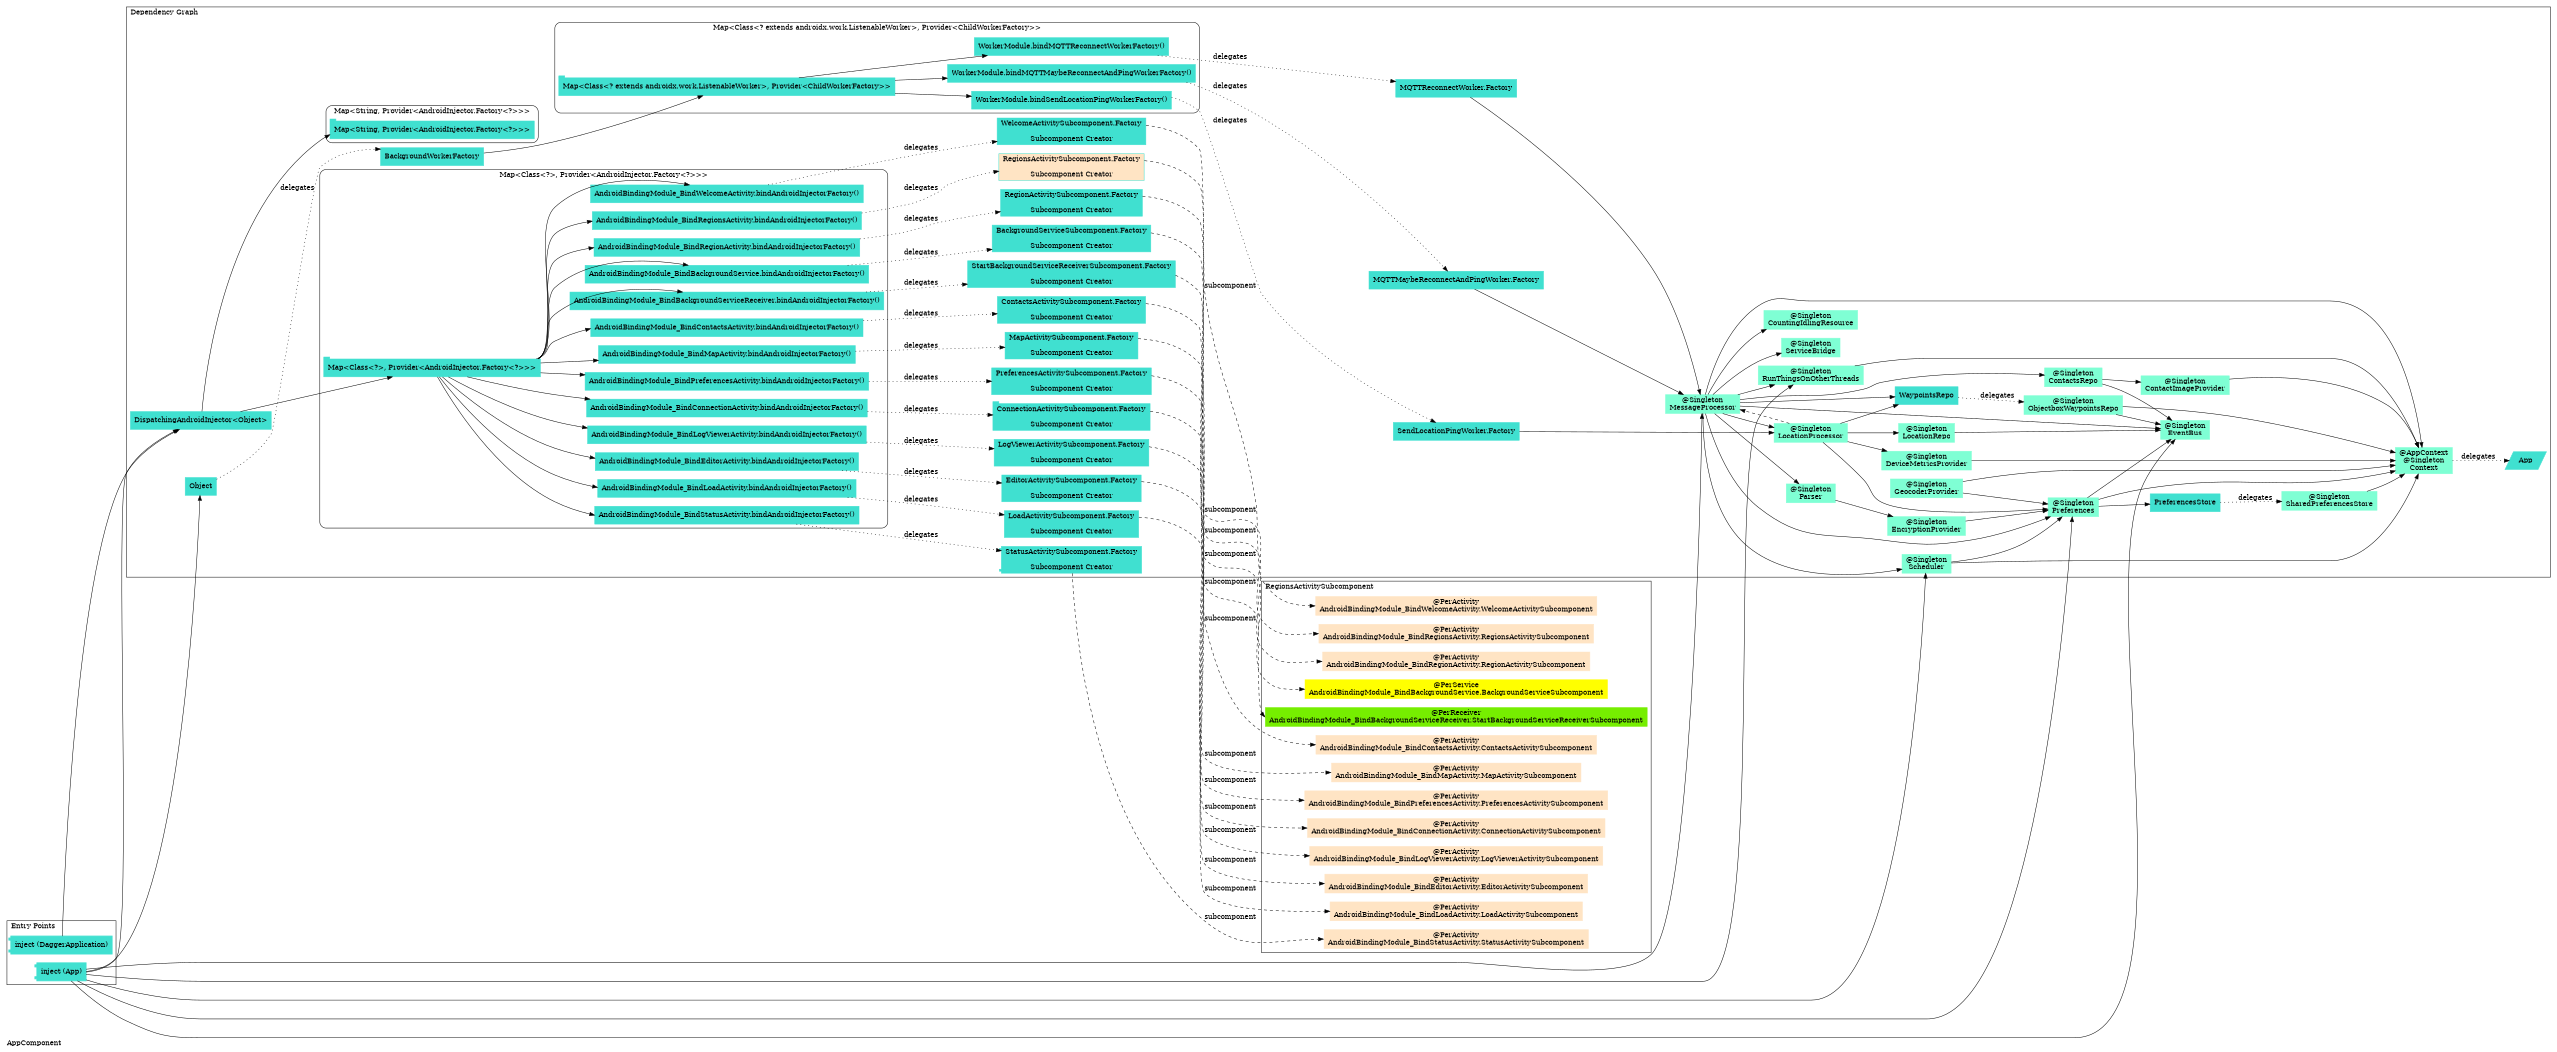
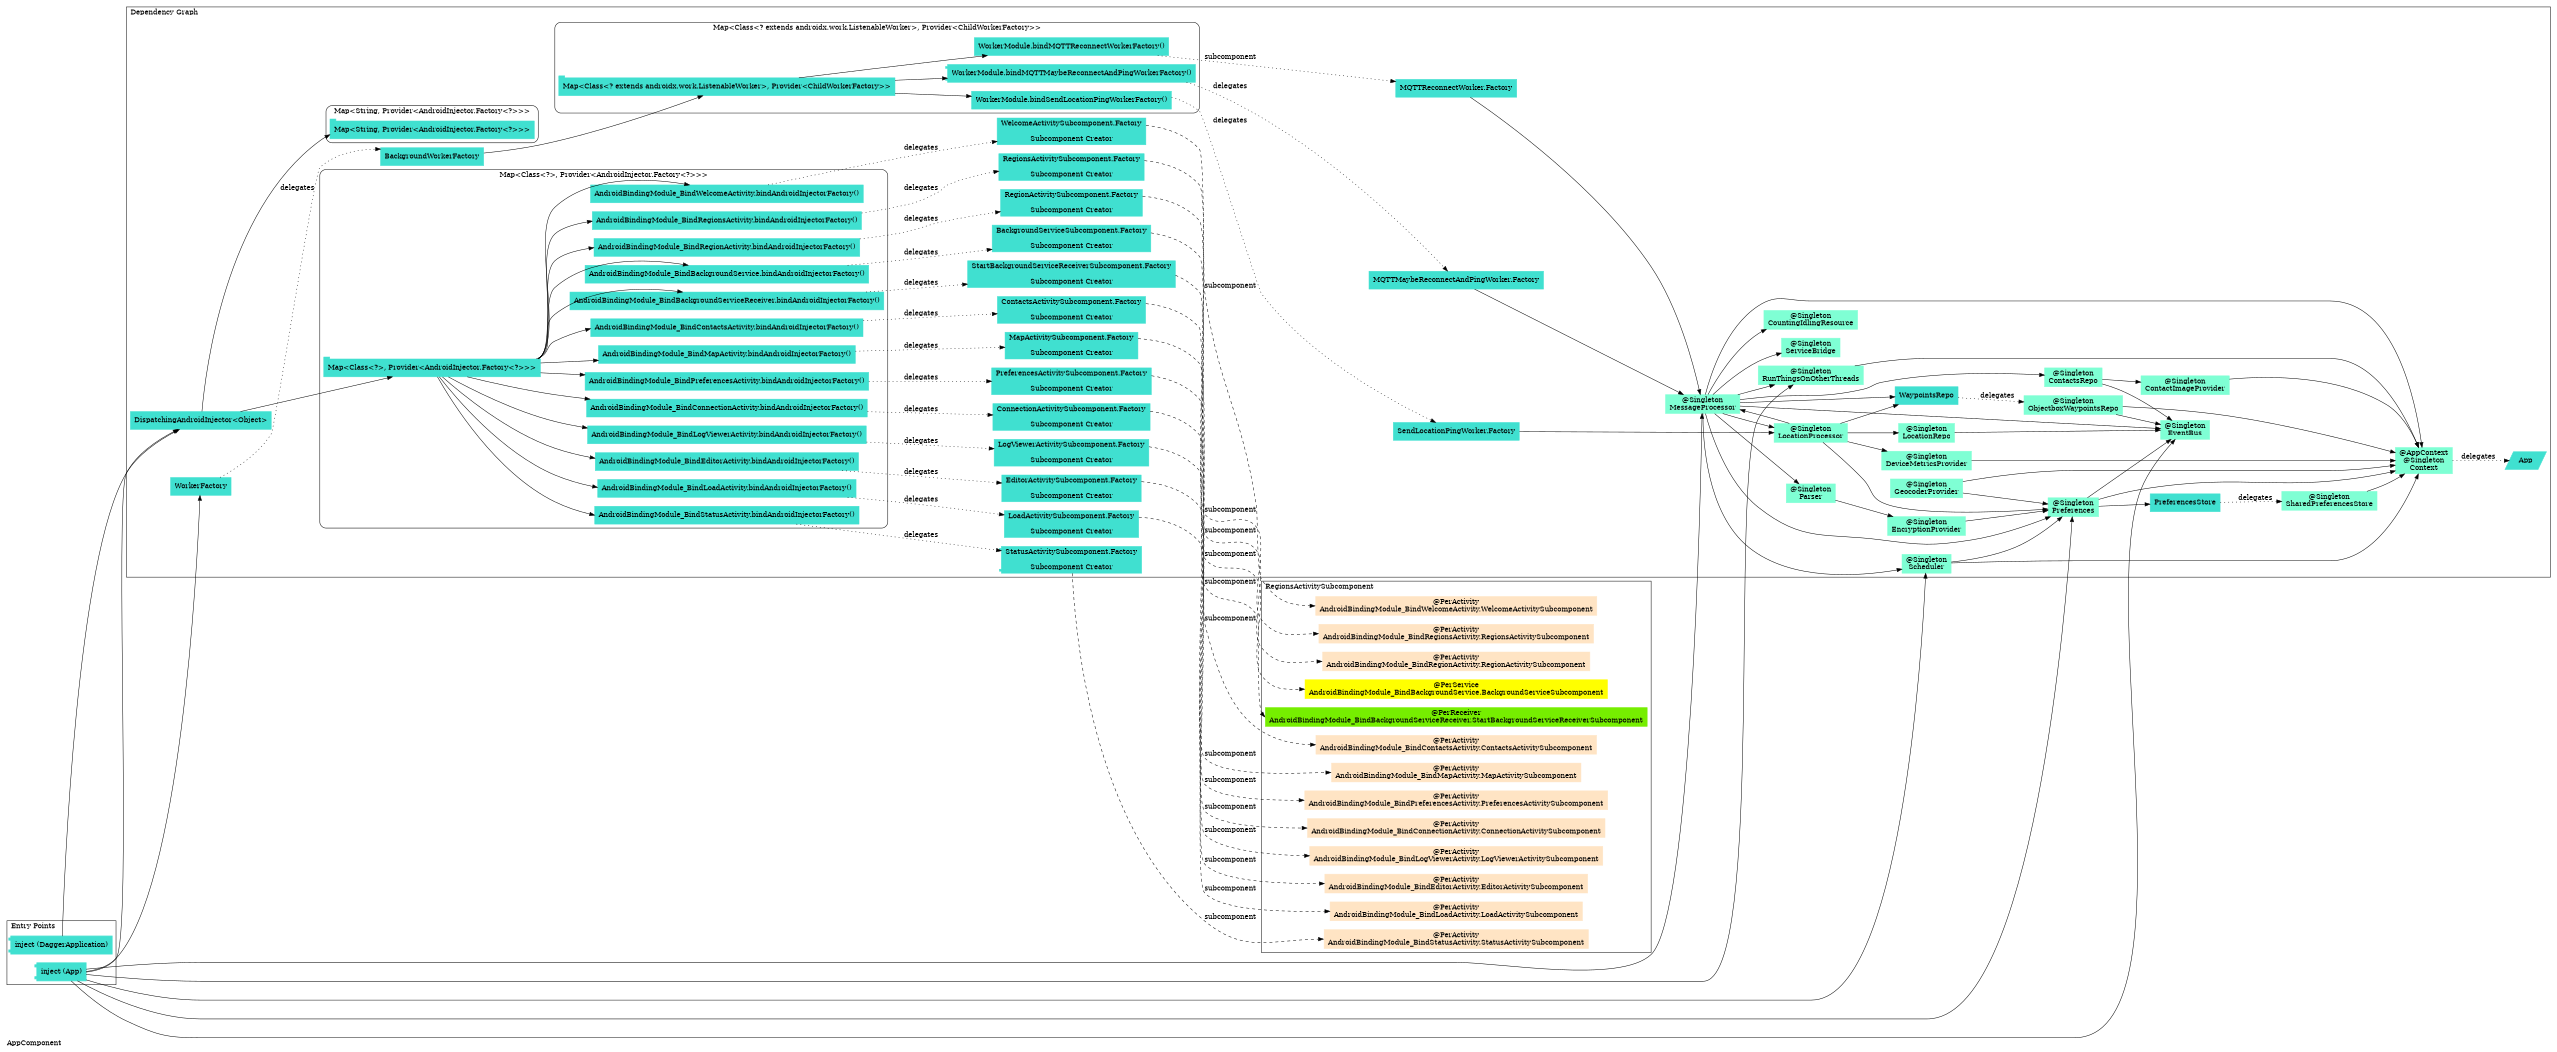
(1230, 57) -> (1230, 57)
(1071, 73) -> (1071, 73)
(1071, 167) -> (1071, 167)
(1071, 417) -> (1071, 417)
(1767, 417) -> (1767, 417)
(201, 486) -> (201, 486)
